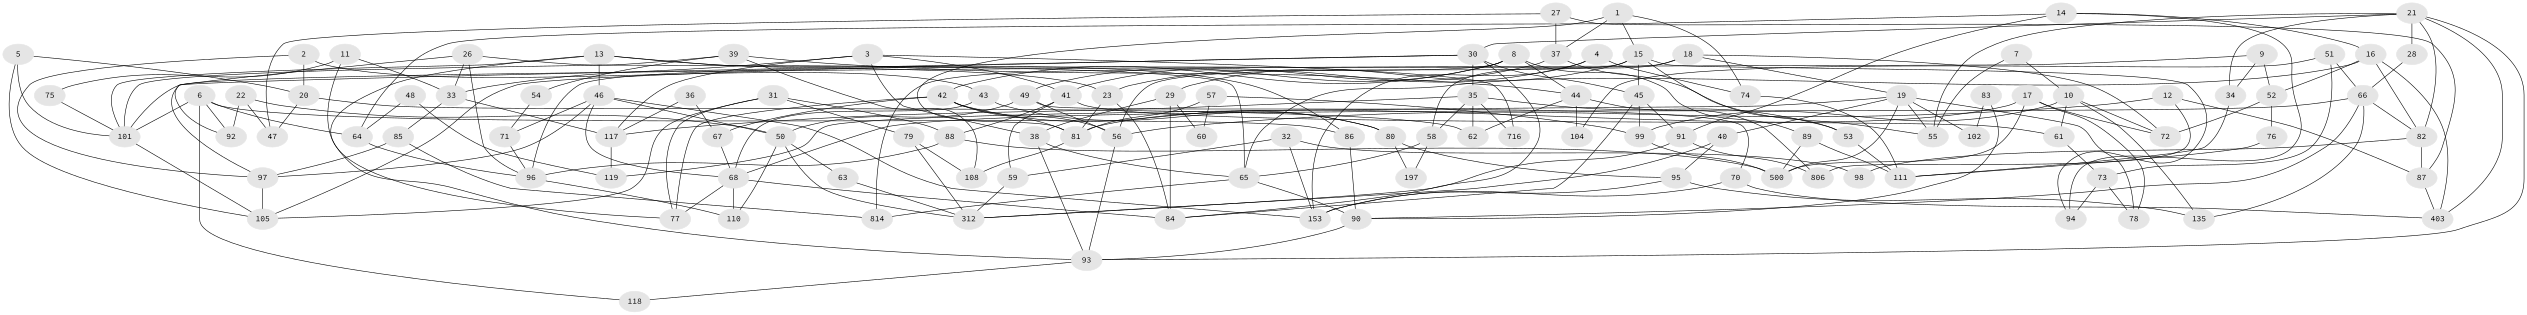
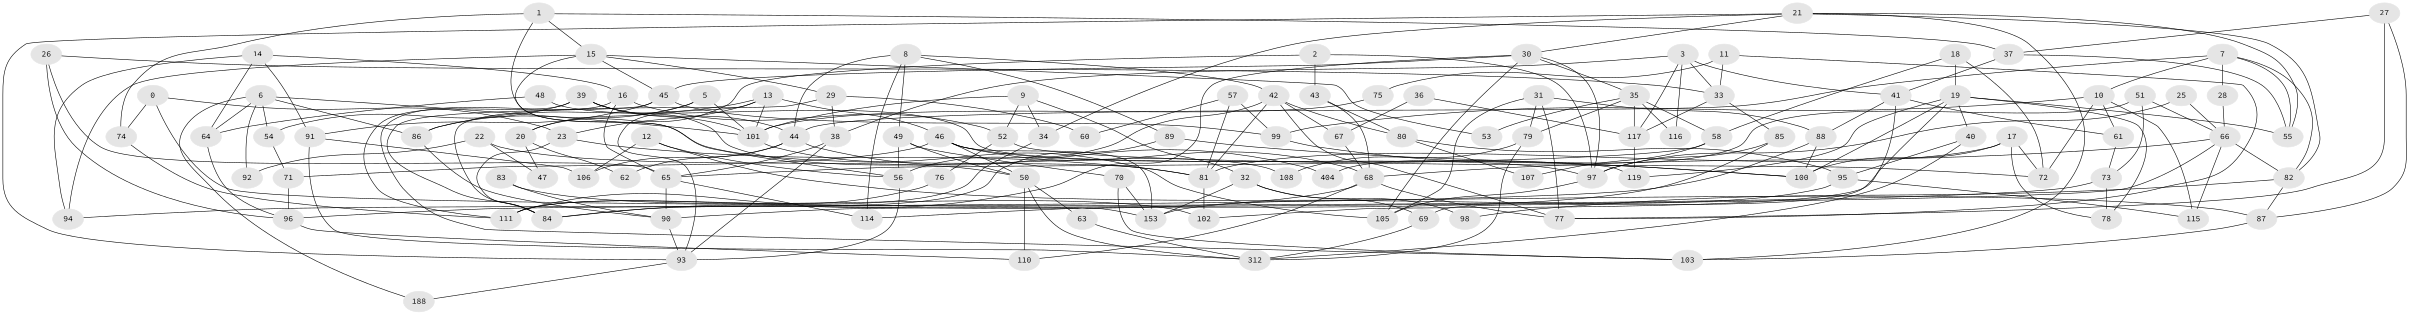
(868, 21) -> (2073, 208)
(2412, 34) -> (2223, 75)
(1597, 54) -> (153, 96)
(1078, 67) -> none
(281, 73) -> none
none -> (2181, 96)
(2396, 96) -> (2303, 96)
none -> (1437, 110)
none -> (265, 116)
(1473, 117) -> (1585, 115)
(1514, 137) -> (1675, 137)
(1577, 137) -> (1328, 178)
none -> (1133, 140)
(1024, 157) -> (1204, 199)
(1874, 157) -> (389, 119)
(1013, 178) -> (1424, 219)
(1411, 178) -> (1528, 178)
(1777, 178) -> (1801, 178)
(1818, 178) -> (584, 178)
(90, 181) -> (561, 117)
(877, 219) -> (867, 219)
(2199, 219) -> (2193, 219)
(2438, 219) -> (1687, 260)
(635, 302) -> (419, 302)
